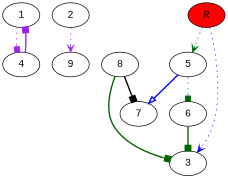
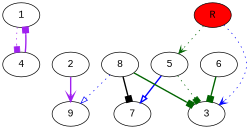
(71, 36) -> (71, 86)
(188, 86) -> (186, 86)
none -> (98, 87)
